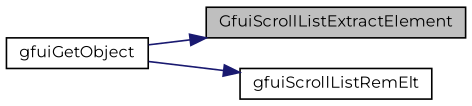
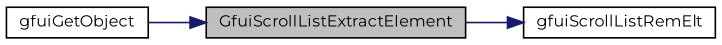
(186, 66) -> (487, 23)
